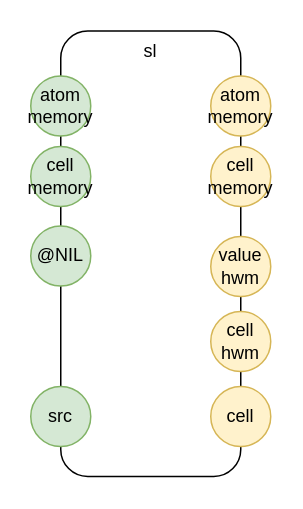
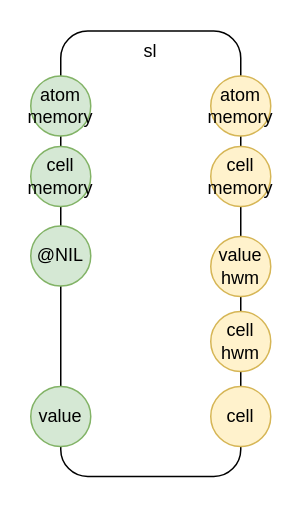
(61, 416) -> (61, 416)
